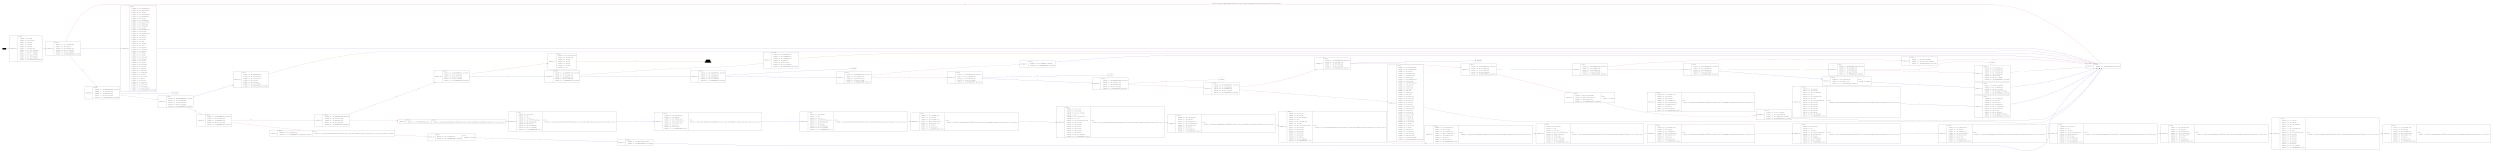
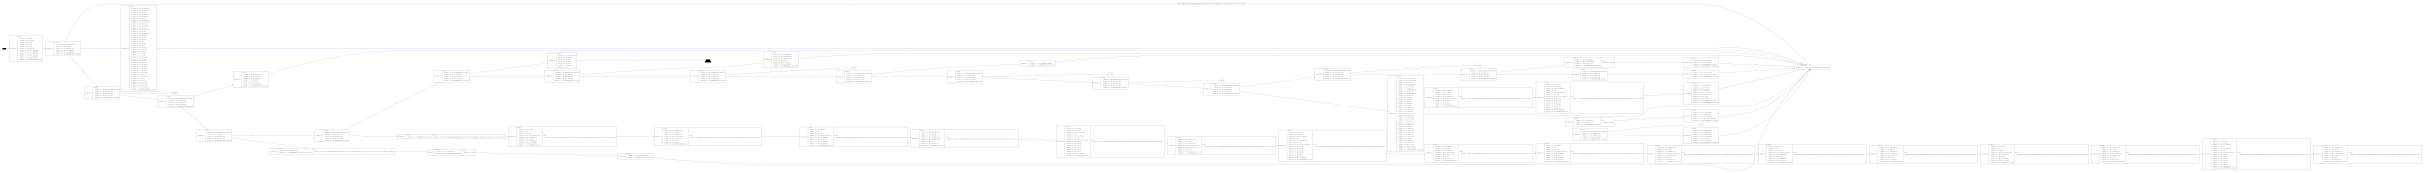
(1701, 70) -> none
